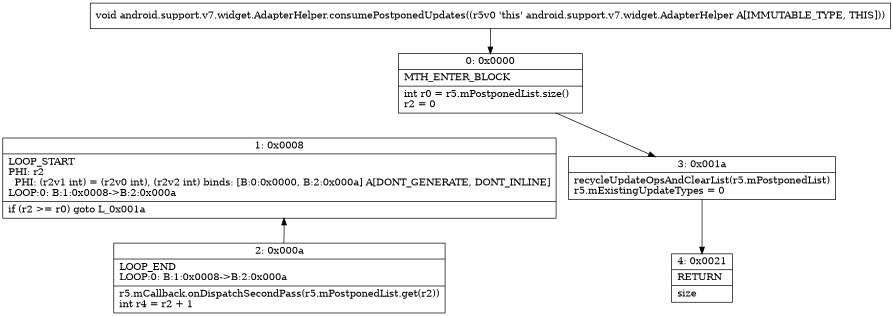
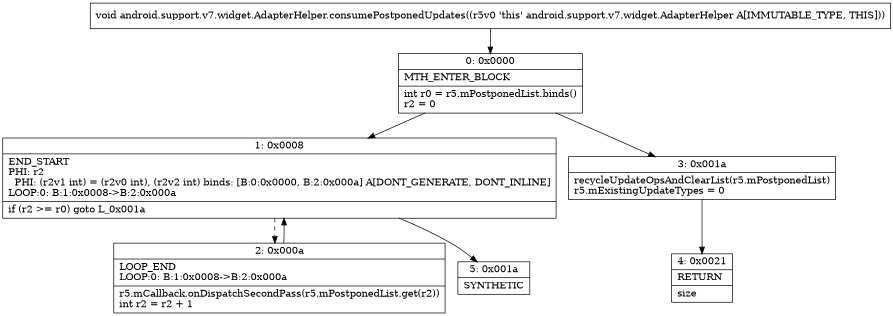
(487, 94) -> (490, 94)
none -> (400, 124)
(42, 162) -> (39, 162)
none -> (275, 227)
none -> (494, 278)
(156, 304) -> (156, 304)
